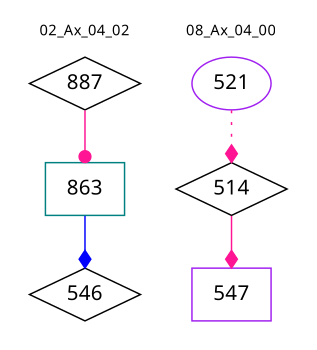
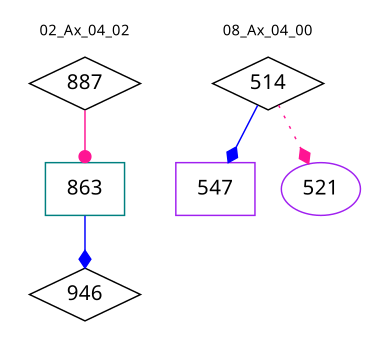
(232, 128) -> (290, 127)
(232, 233) -> (247, 126)
(85, 295) -> (85, 295)
